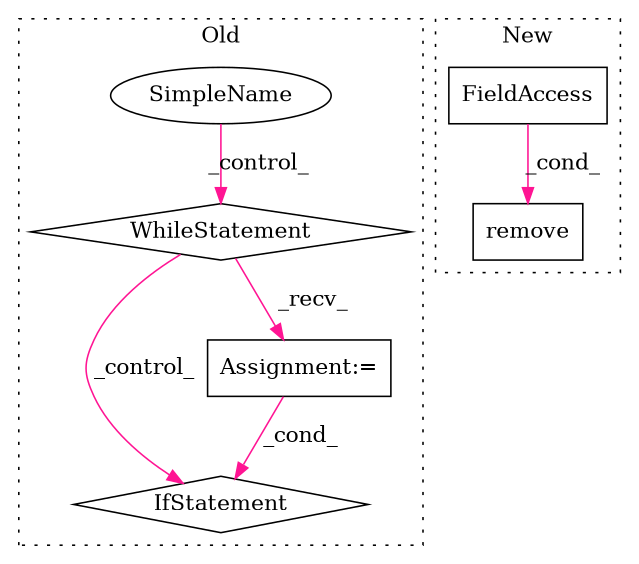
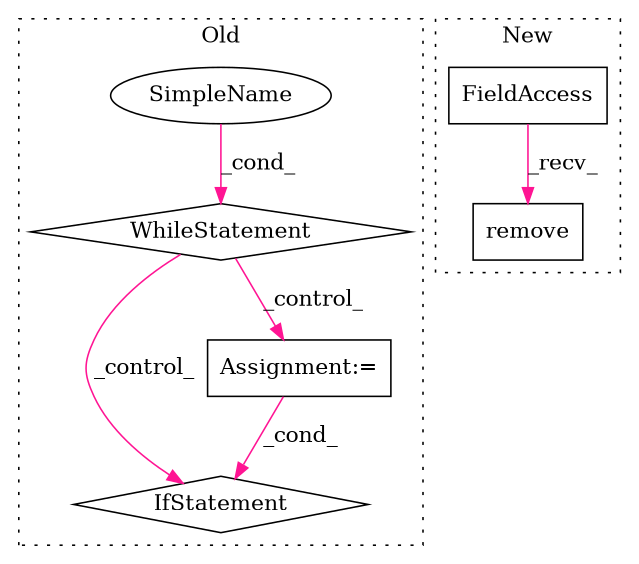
(258, 164) -> (258, 164)
(563, 164) -> (563, 164)
(313, 300) -> (313, 300)
